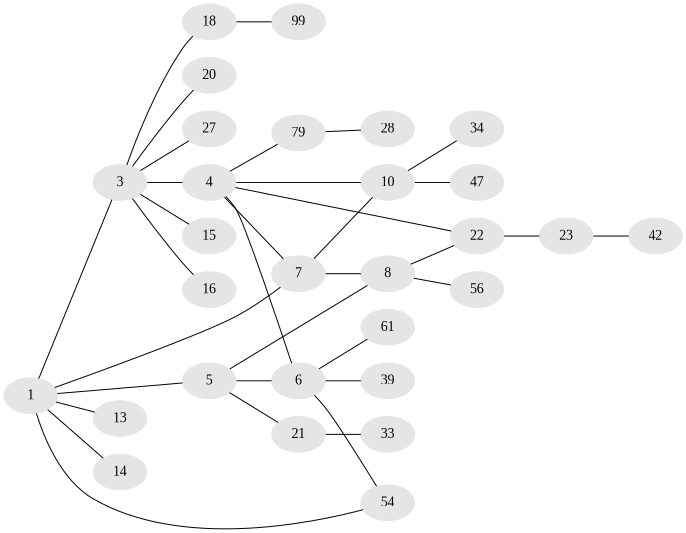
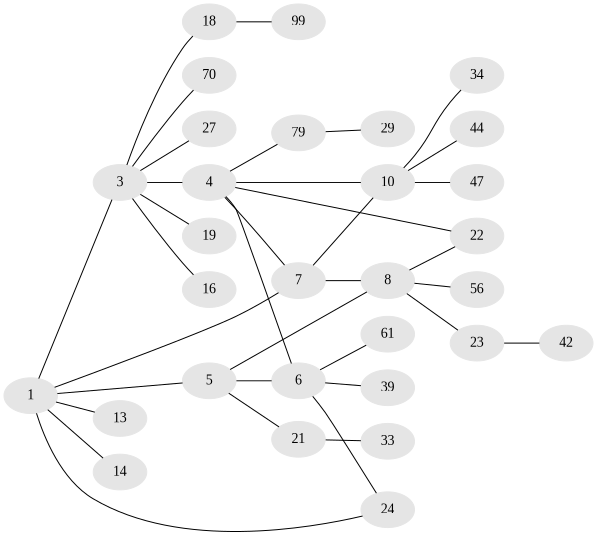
(209, 75) -> (209, 75)
(388, 129) -> (388, 129)
none -> (477, 129)
(209, 236) -> (209, 236)
(522, 236) -> (432, 312)
(388, 503) -> (388, 510)
